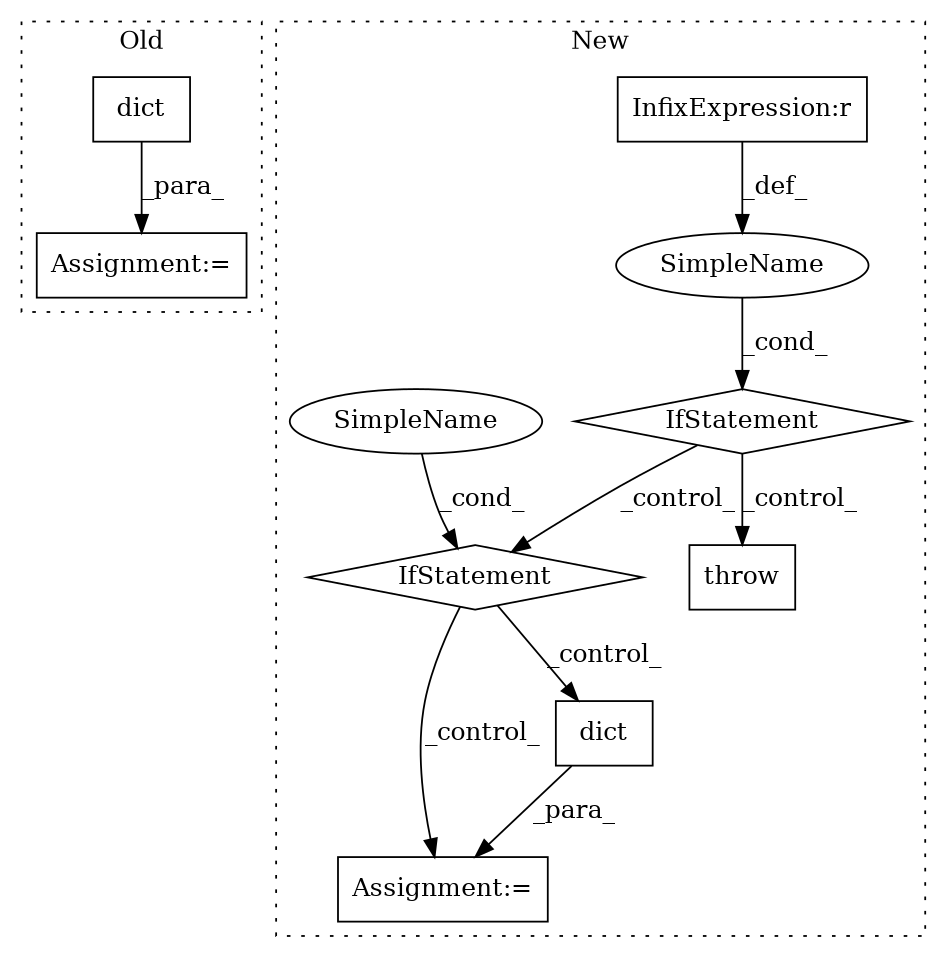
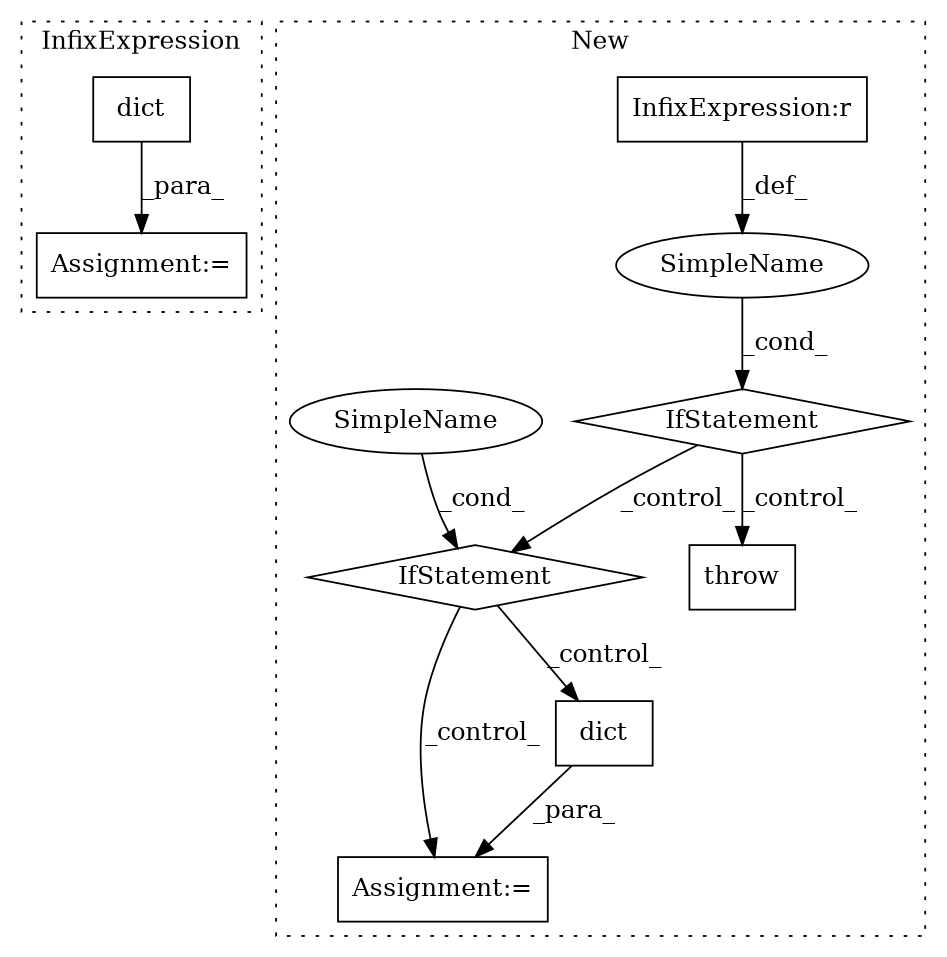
(142, 42) -> (142, 42)
